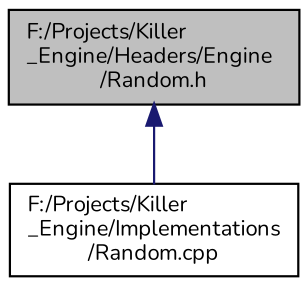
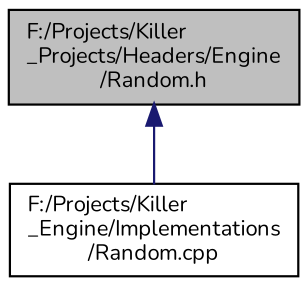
(154, 57) -> (154, 57)
